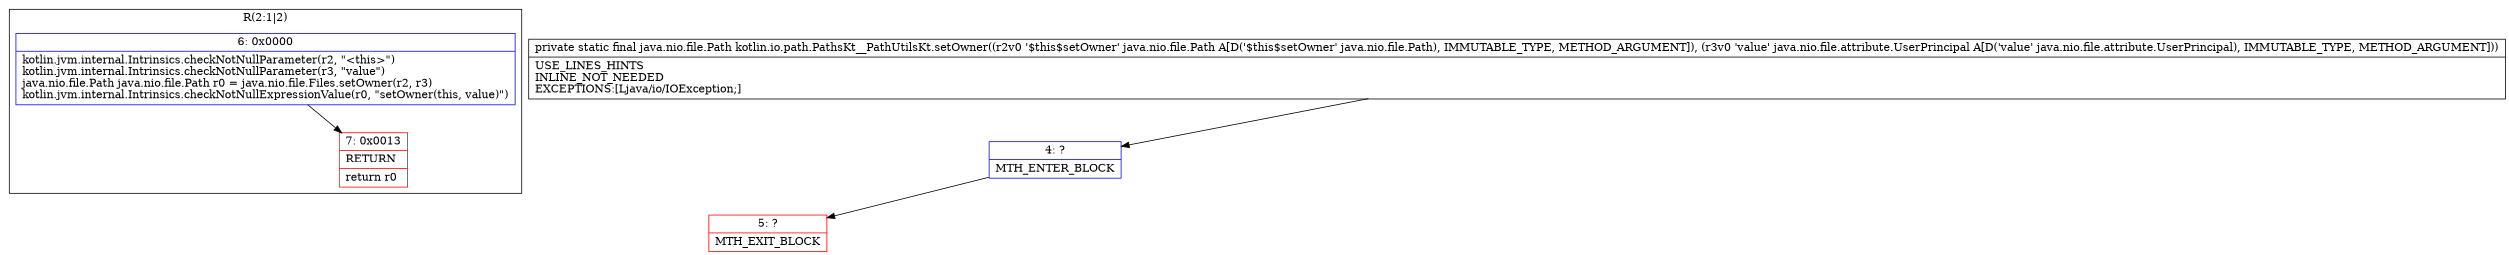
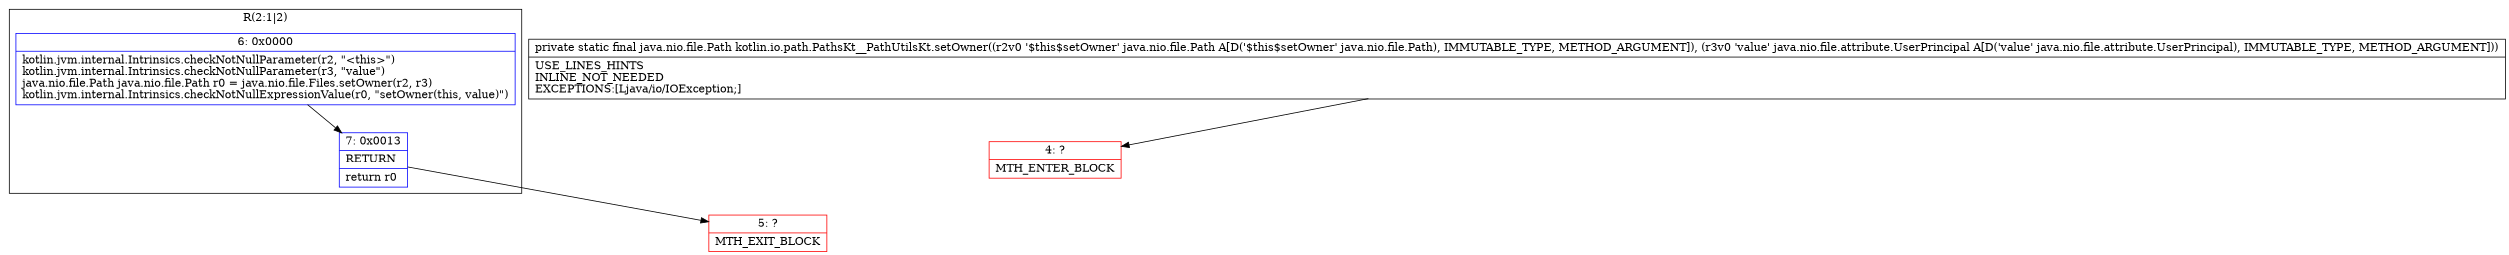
(373, 160) -> (373, 160)
(1055, 160) -> (1055, 160)
(912, 197) -> (554, 194)
